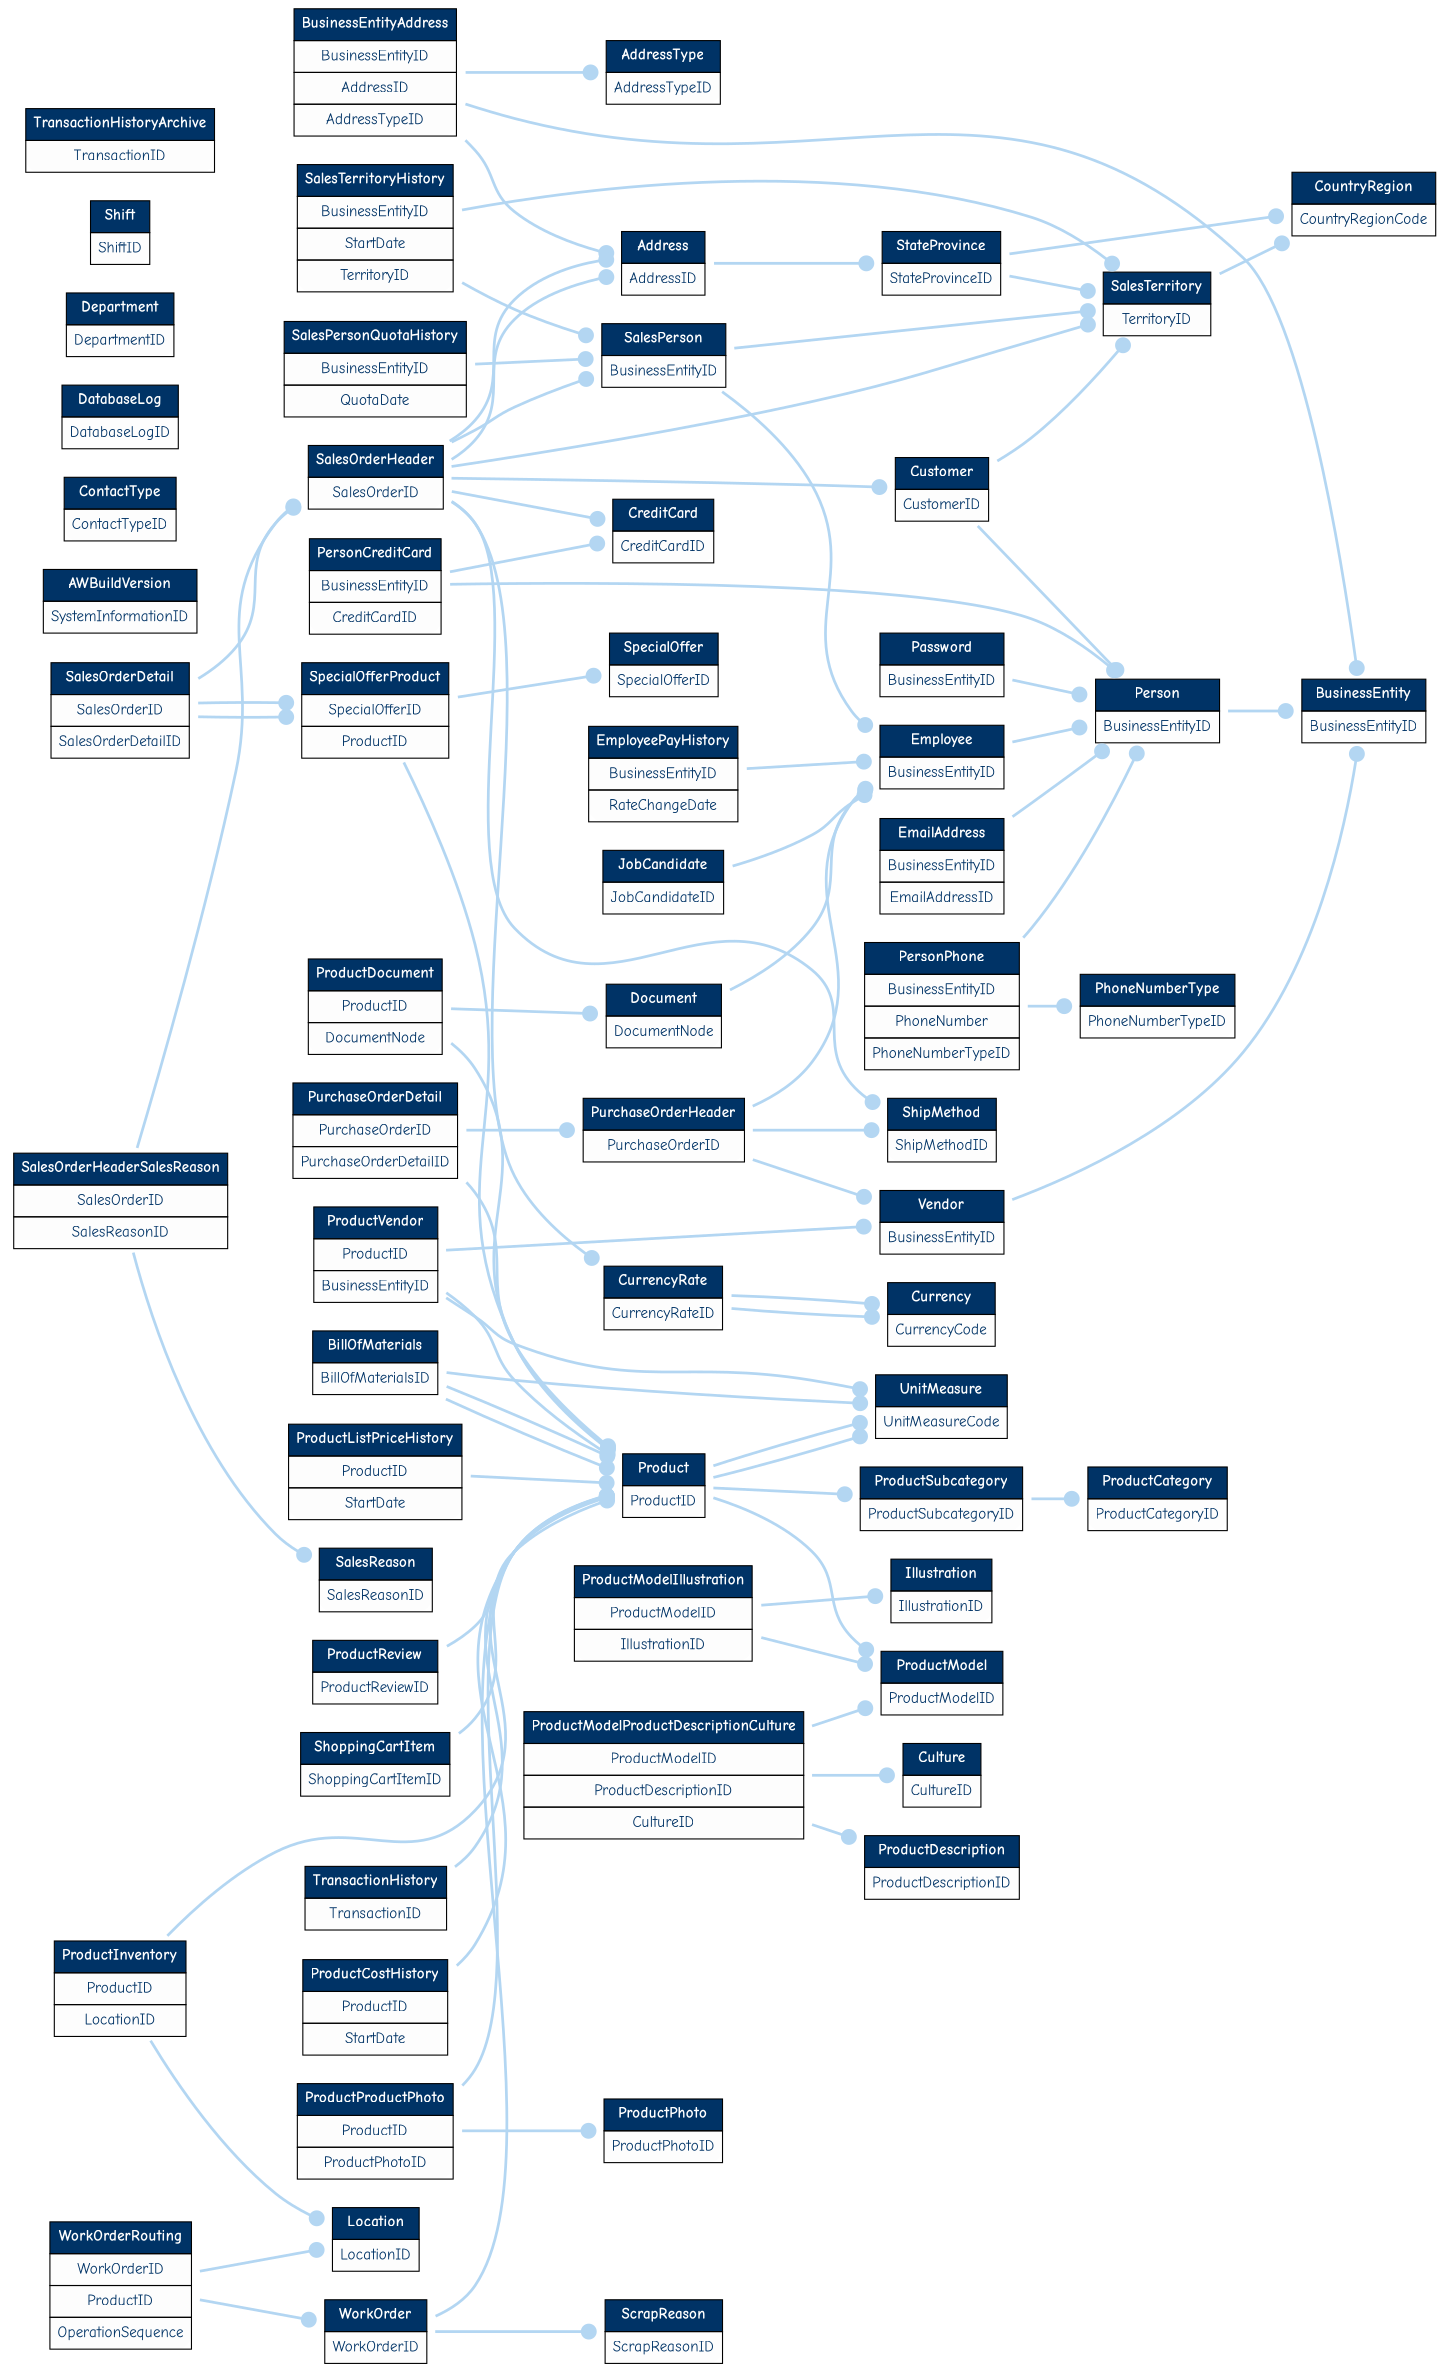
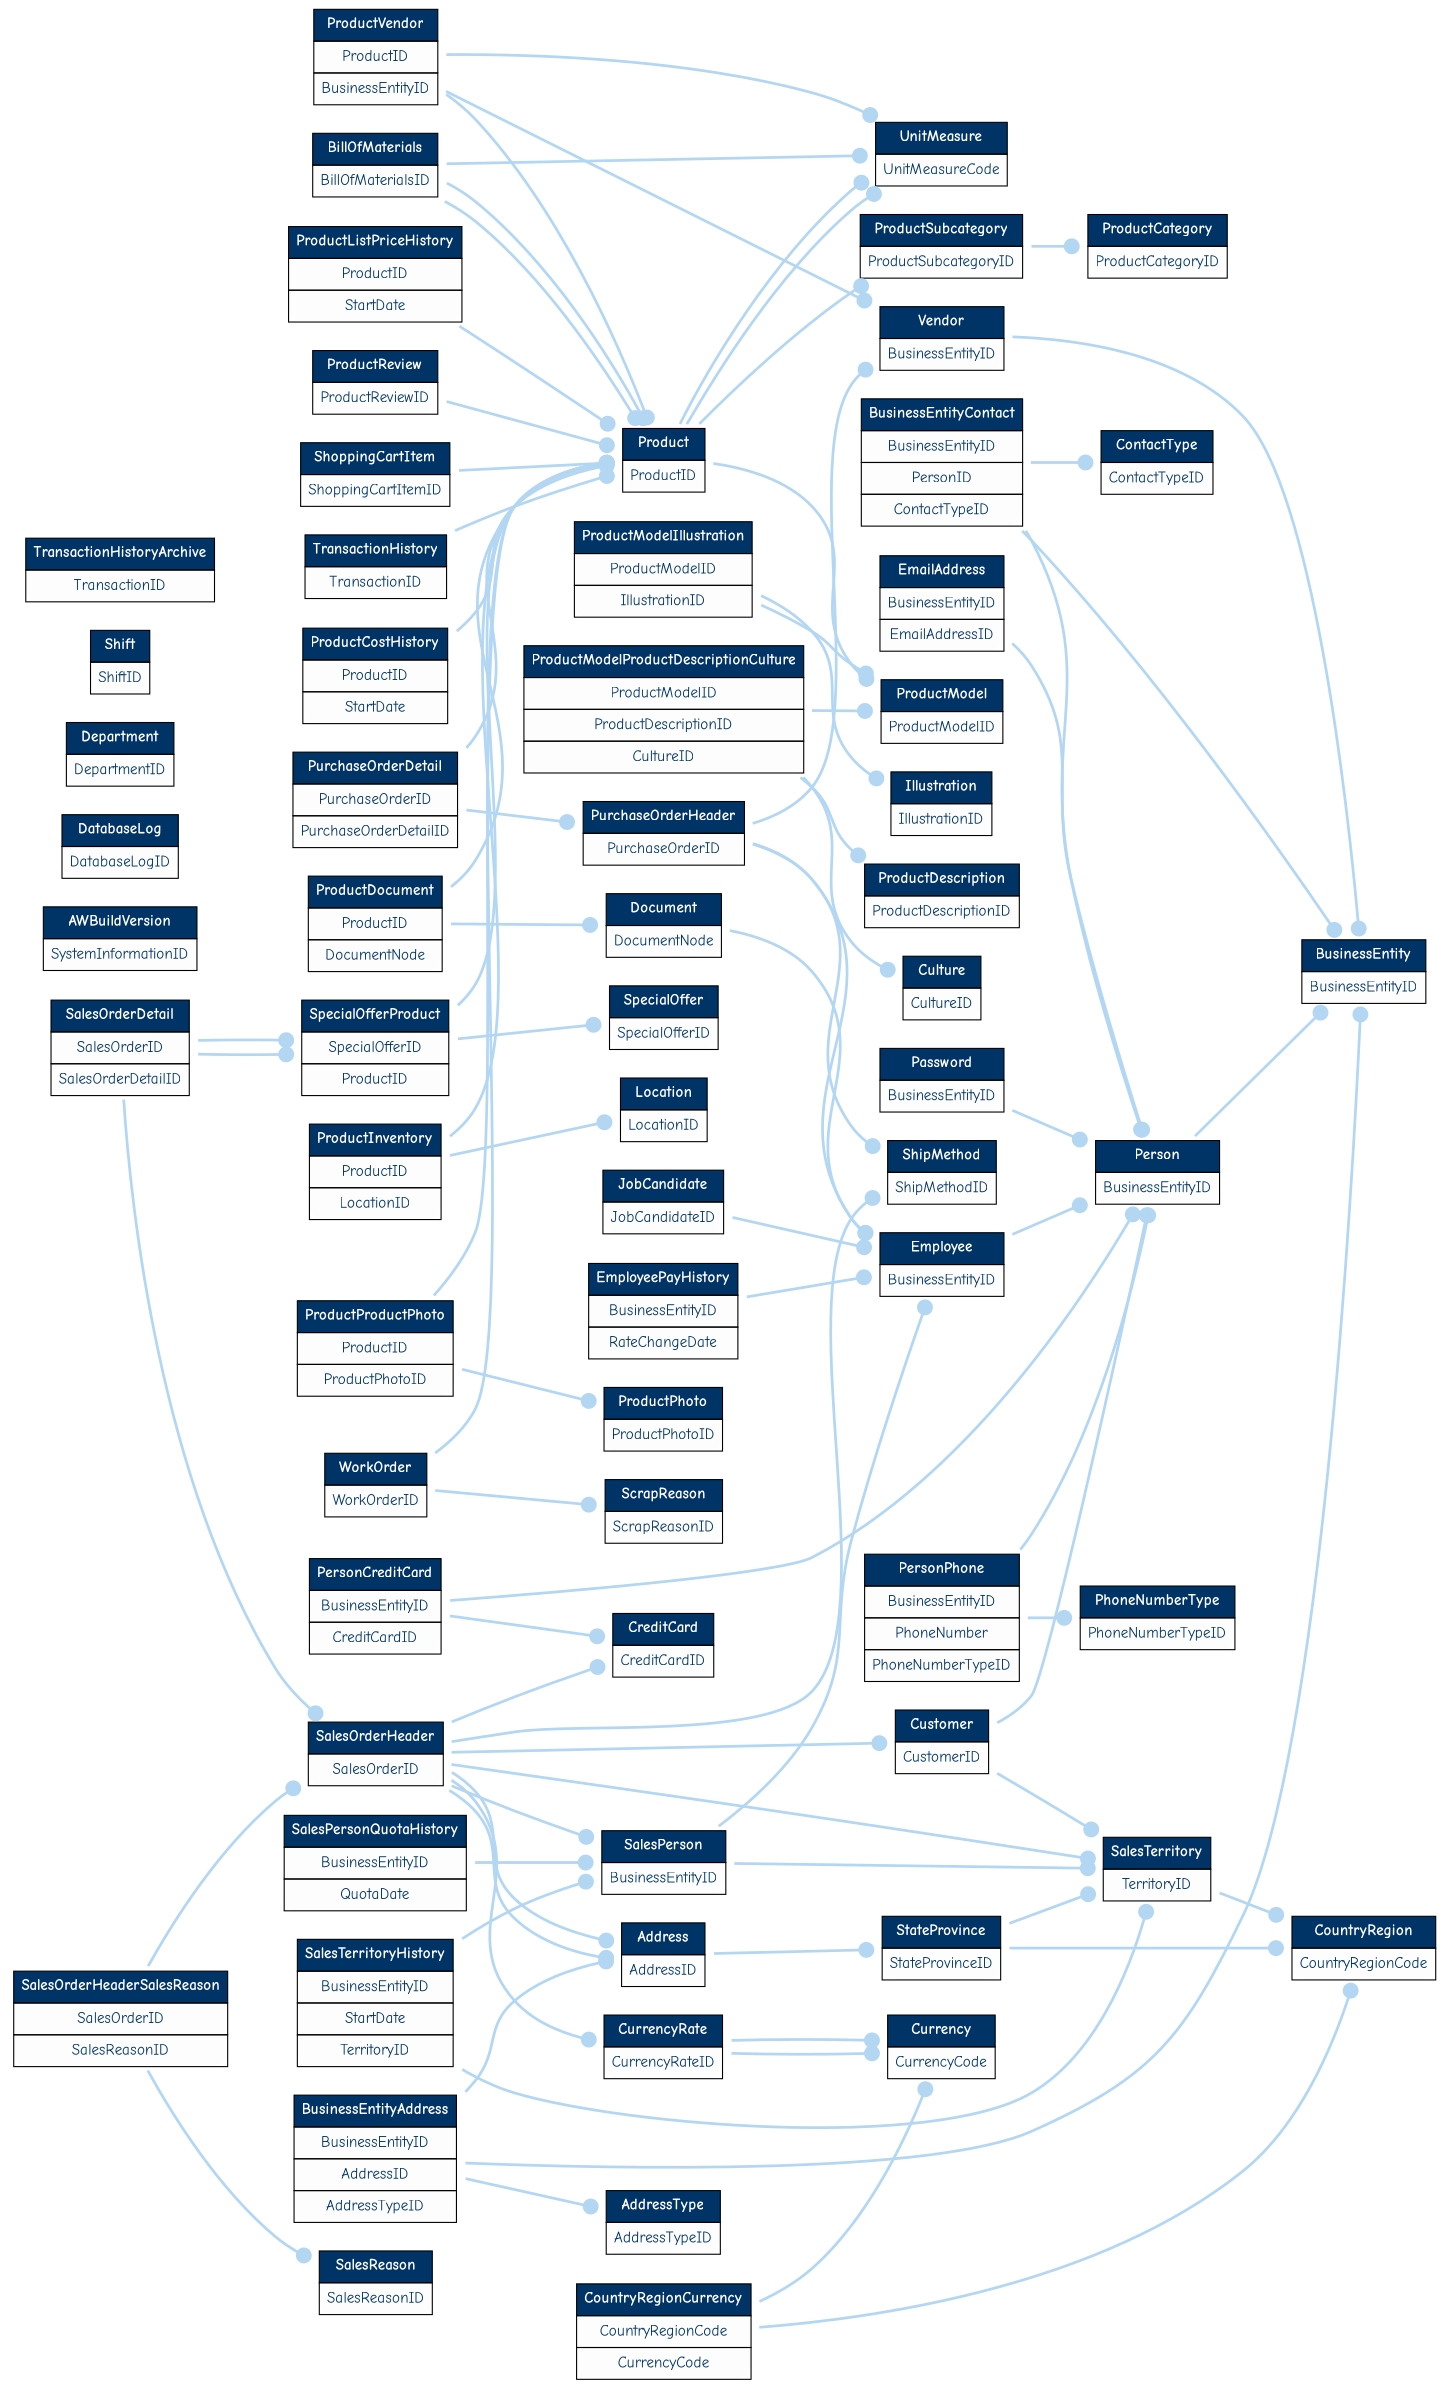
none -> (941, 462)
(120, 2286) -> none
none -> (663, 2331)
